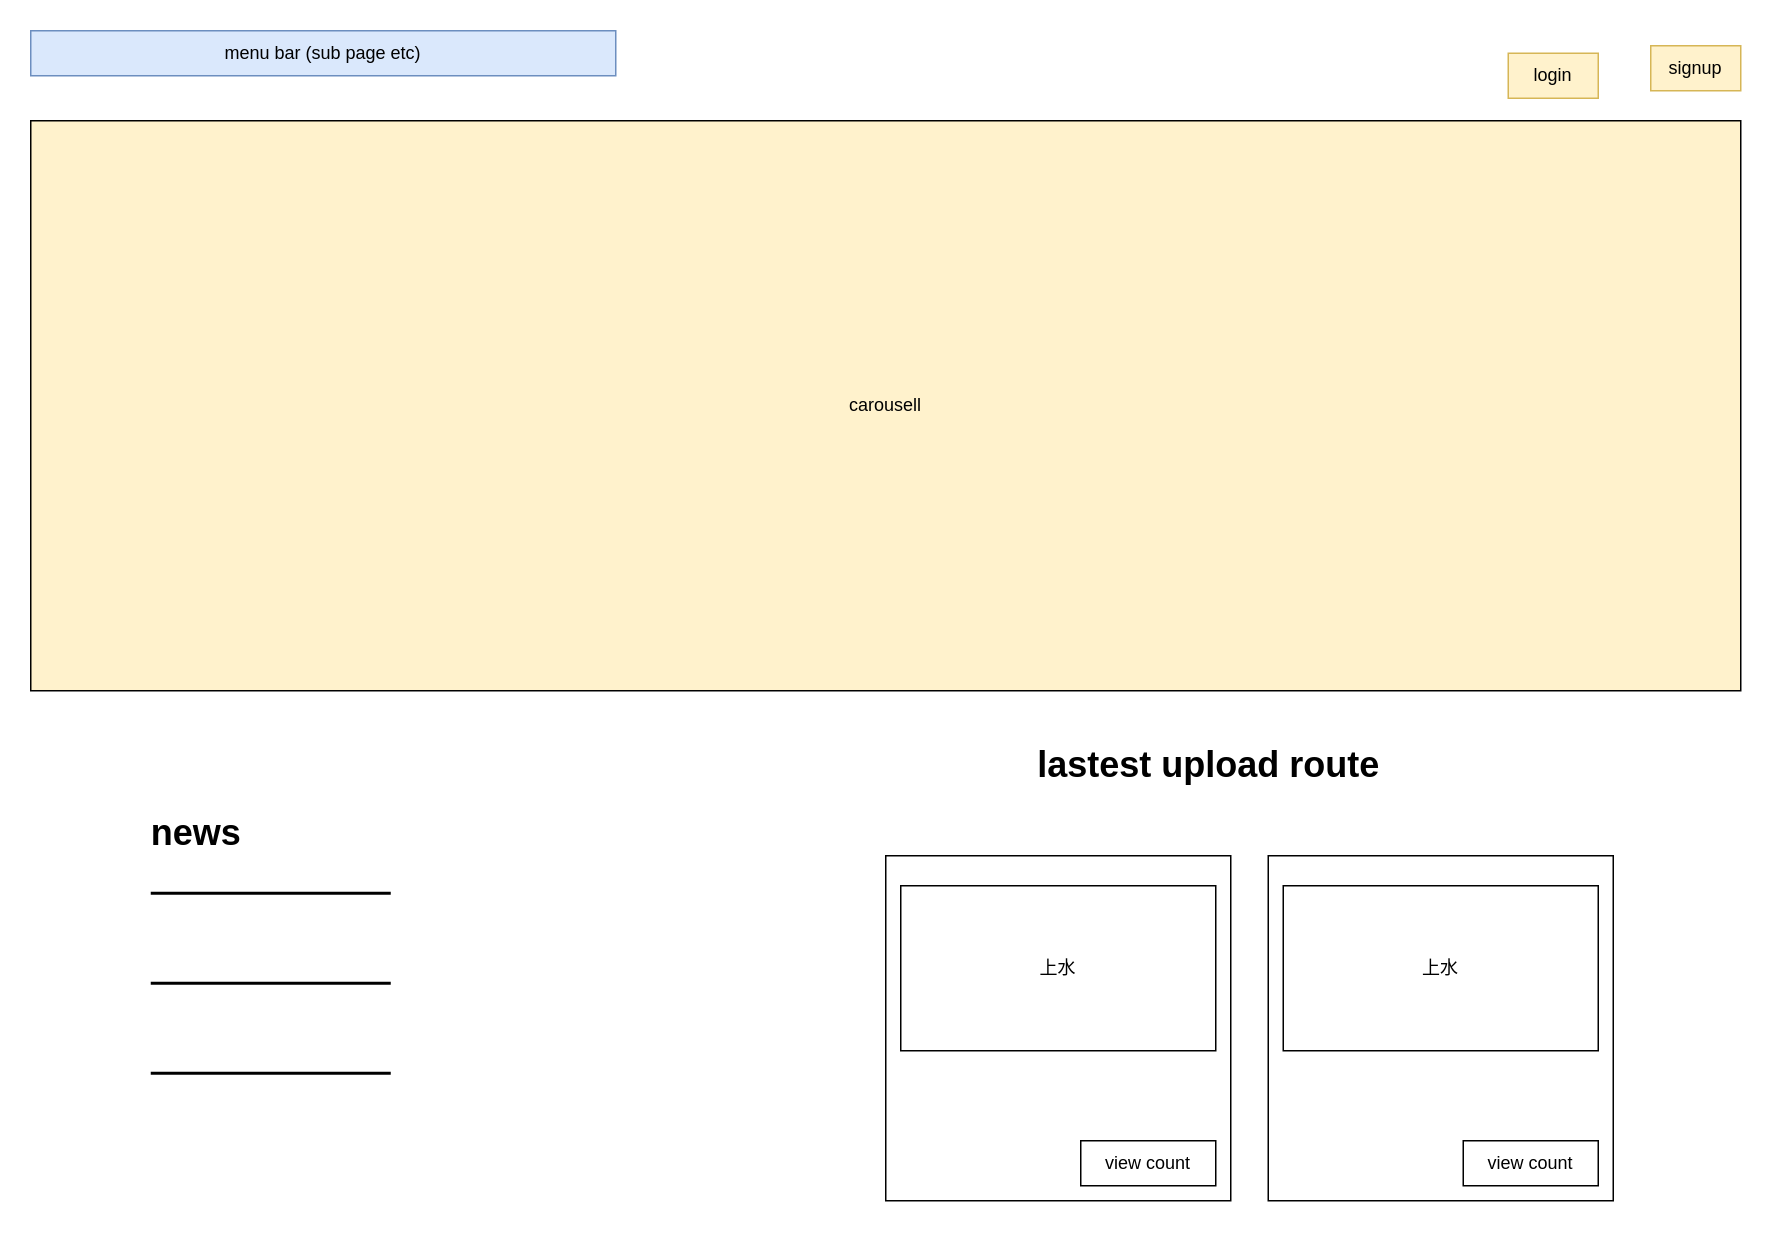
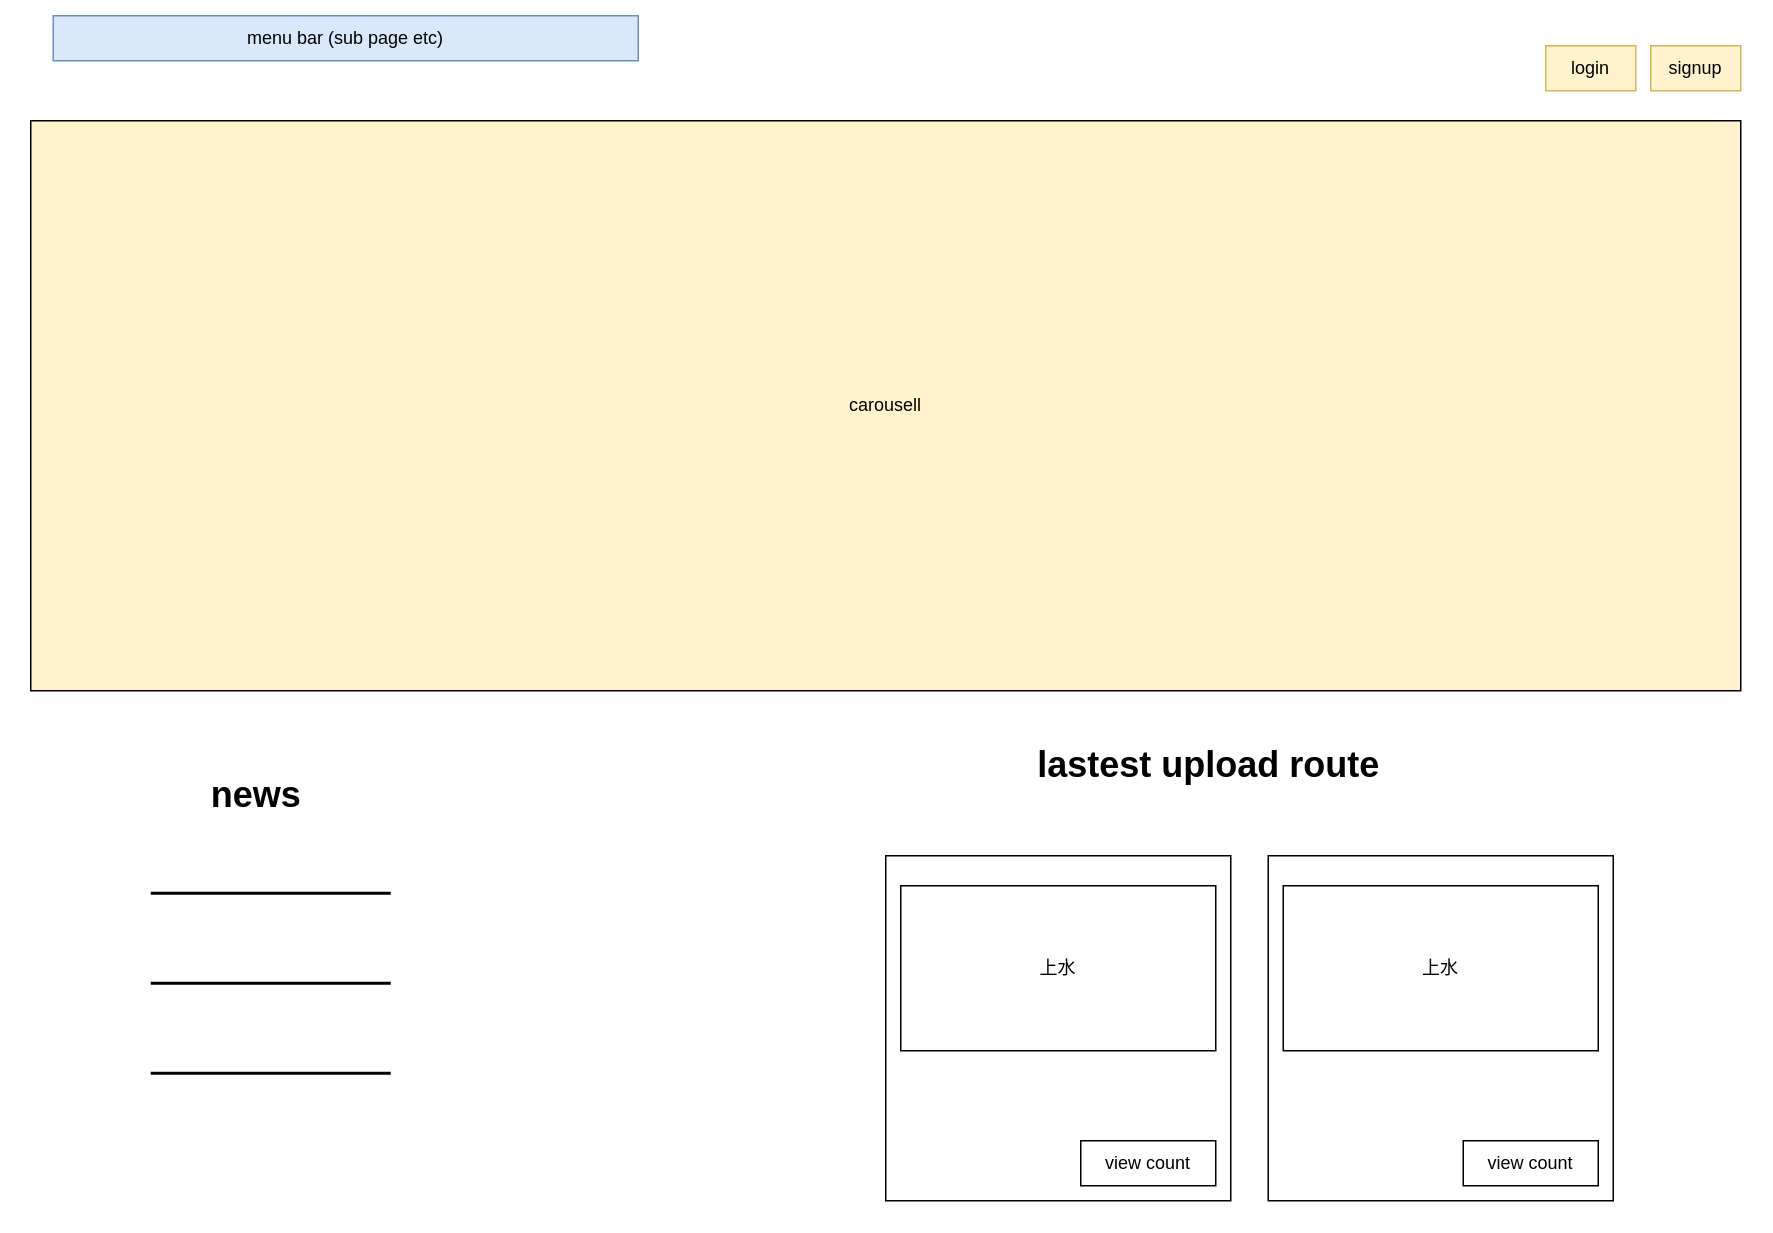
(323, 53) -> (346, 38)
(1553, 76) -> (1591, 68)
(196, 833) -> (256, 796)
